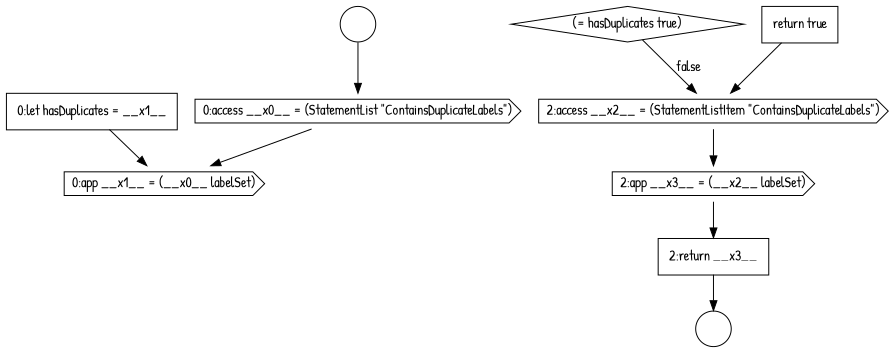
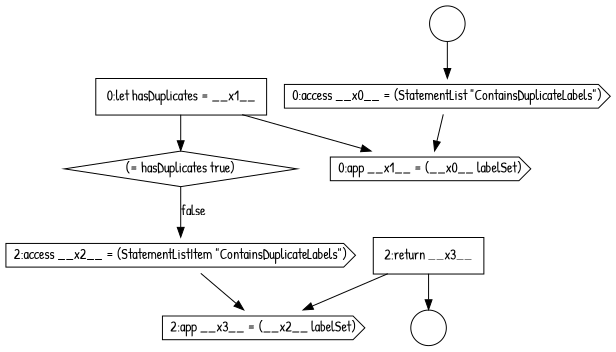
(799, 24) -> none
none -> (181, 128)
(713, 215) -> (350, 290)
